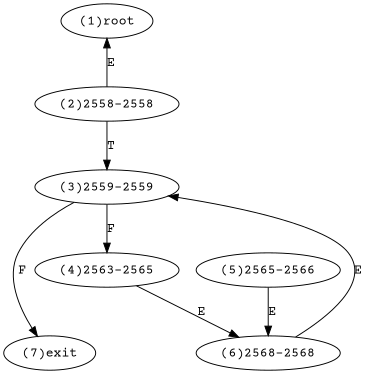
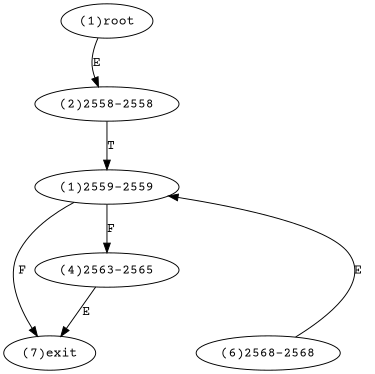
(107, 67) -> (92, 58)
(107, 187) -> (107, 187)
(268, 270) -> none
(183, 309) -> (81, 308)
